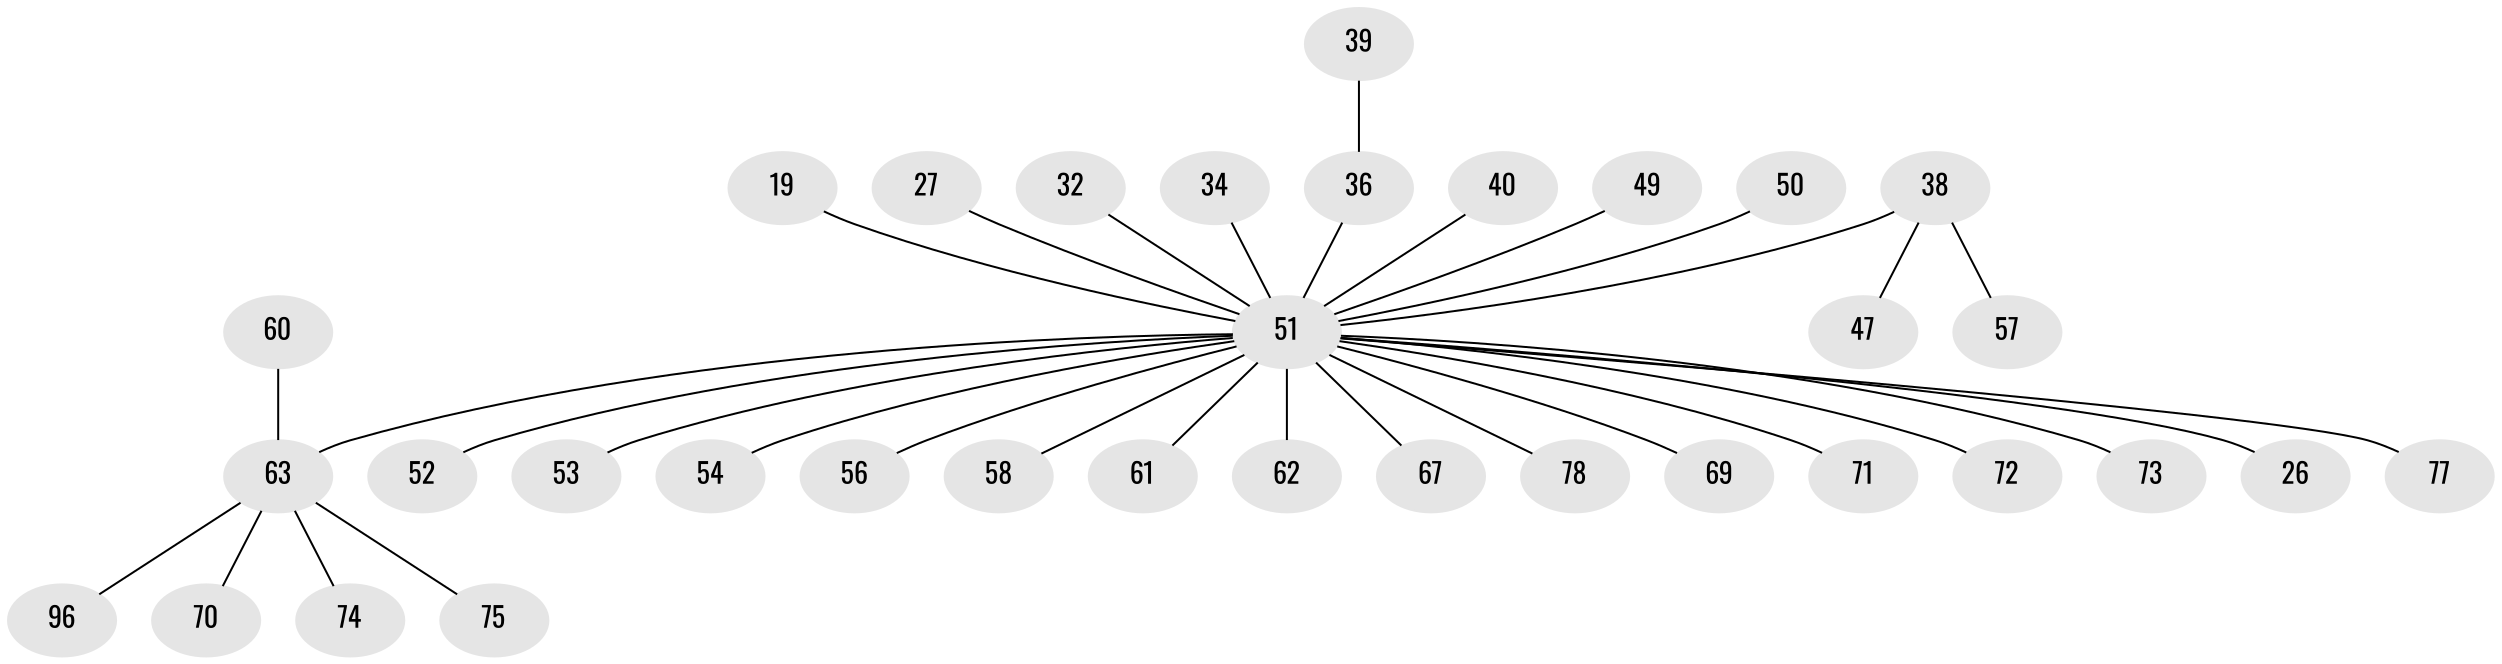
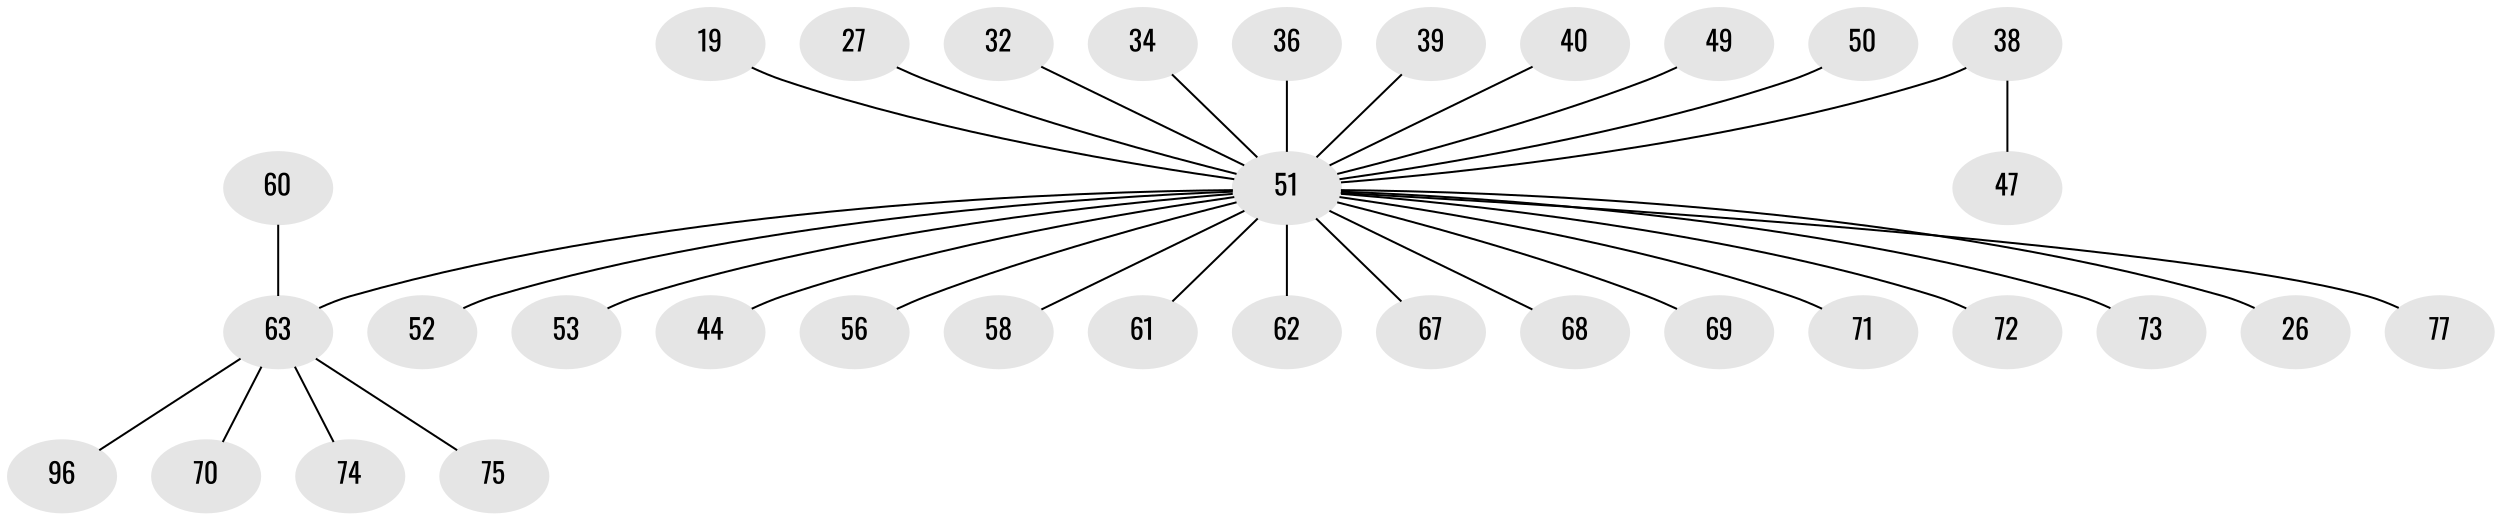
(1359, 116) -> (1359, 116)
(2007, 332) -> none
(710, 476) -> (710, 332)
(1575, 476) -> (1575, 332)
